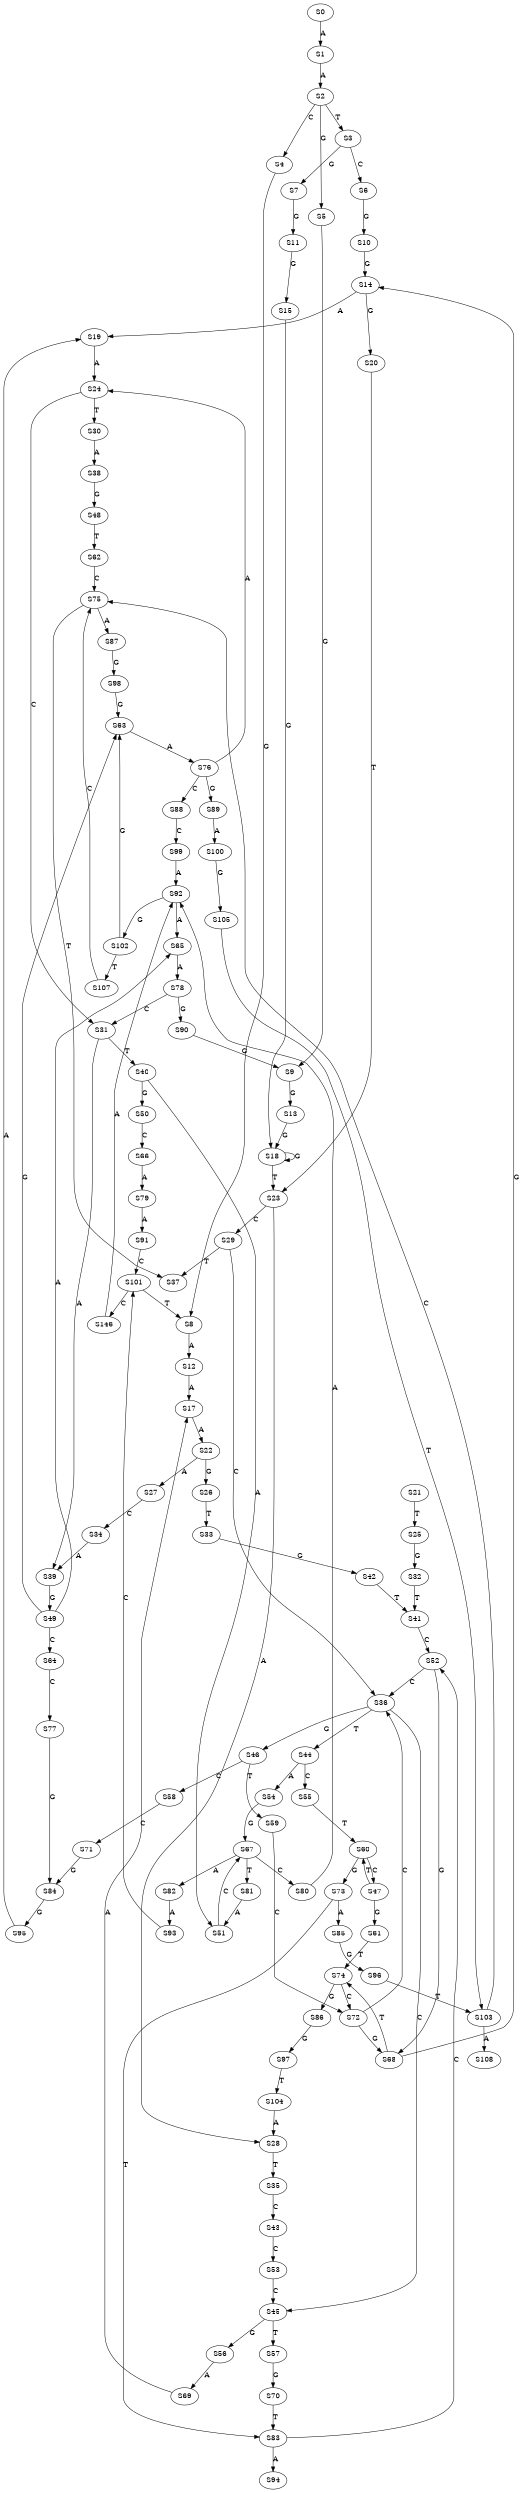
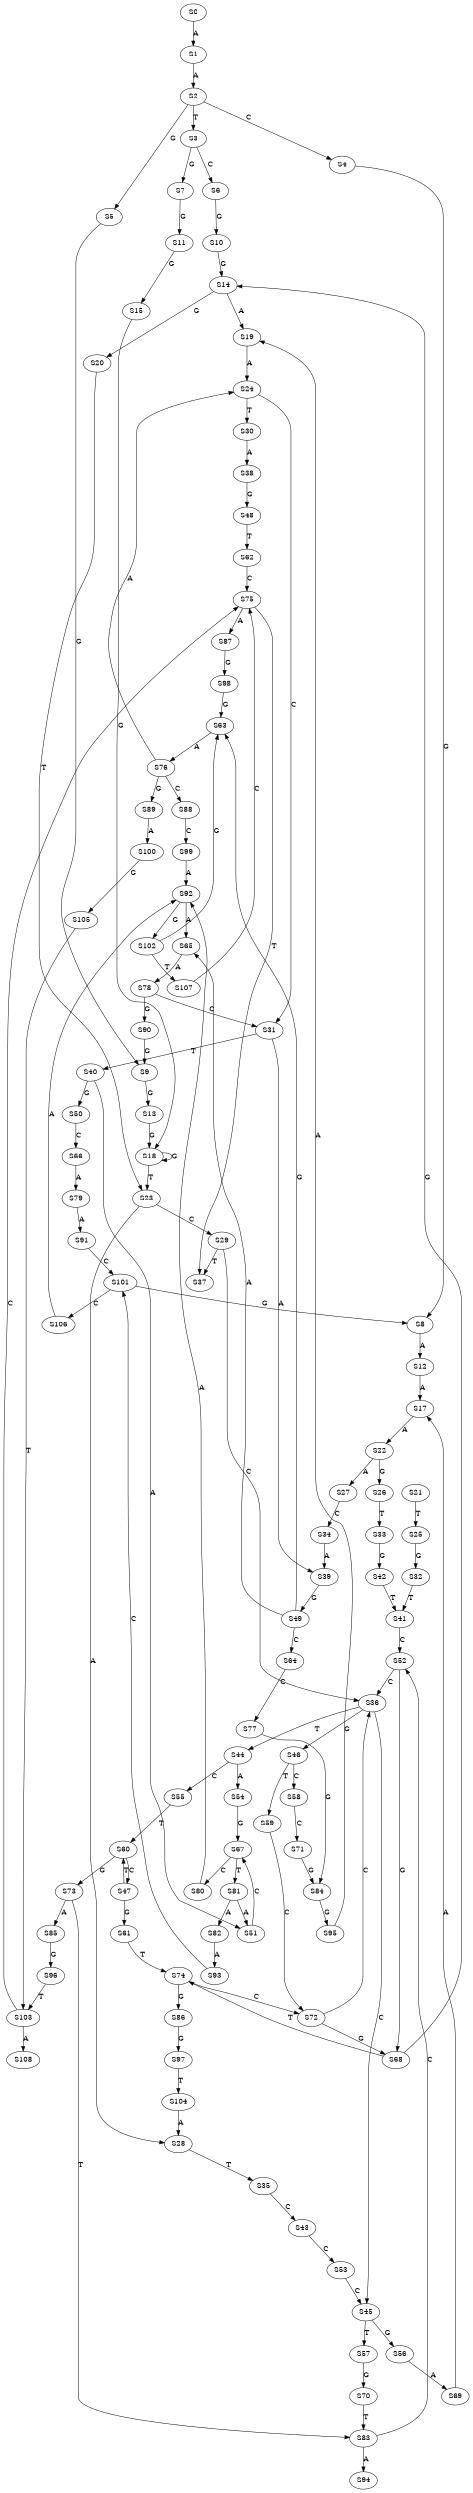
(167, 1304) -> (265, 1304)
(104, 1325) -> (58, 1325)
(210, 1869) -> (225, 1911)
